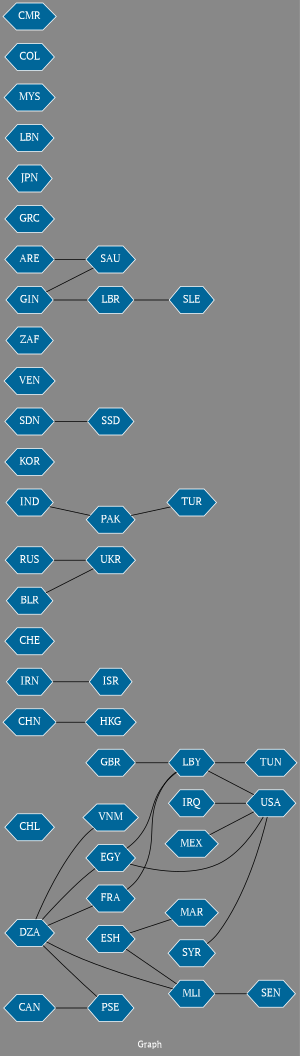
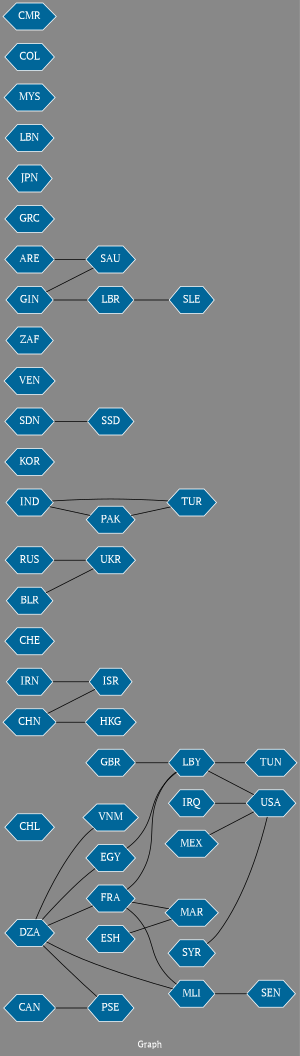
none -> (110, 499)
none -> (71, 701)
(207, 868) -> none
none -> (150, 905)
(151, 966) -> (152, 946)
